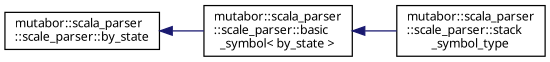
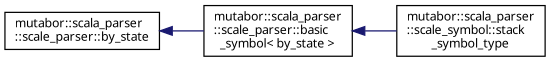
(471, 31) -> (471, 31)
